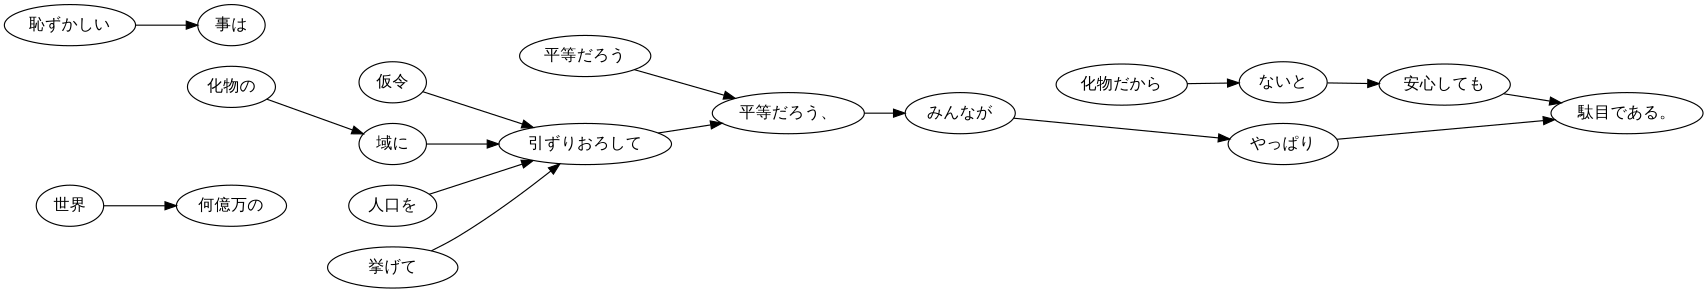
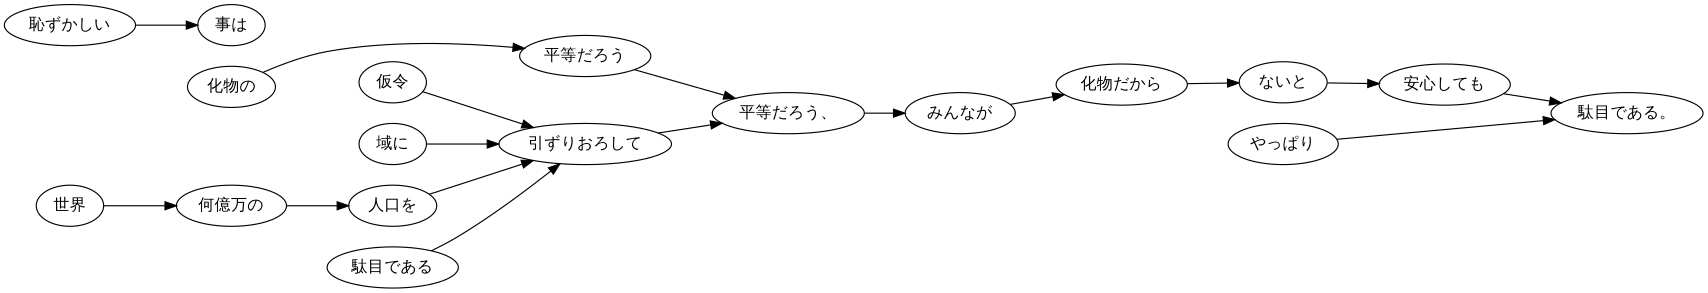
(310, 115) -> (386, 45)
(1116, 128) -> (1032, 101)
none -> (312, 206)
(393, 267) -> (393, 267)
